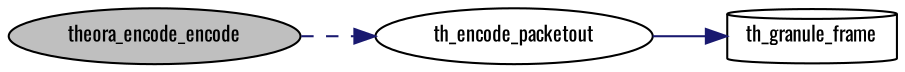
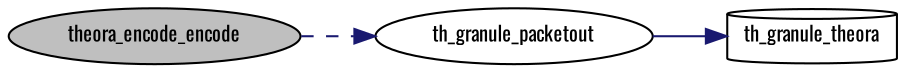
(514, 36) -> (514, 36)
(812, 36) -> (812, 36)
